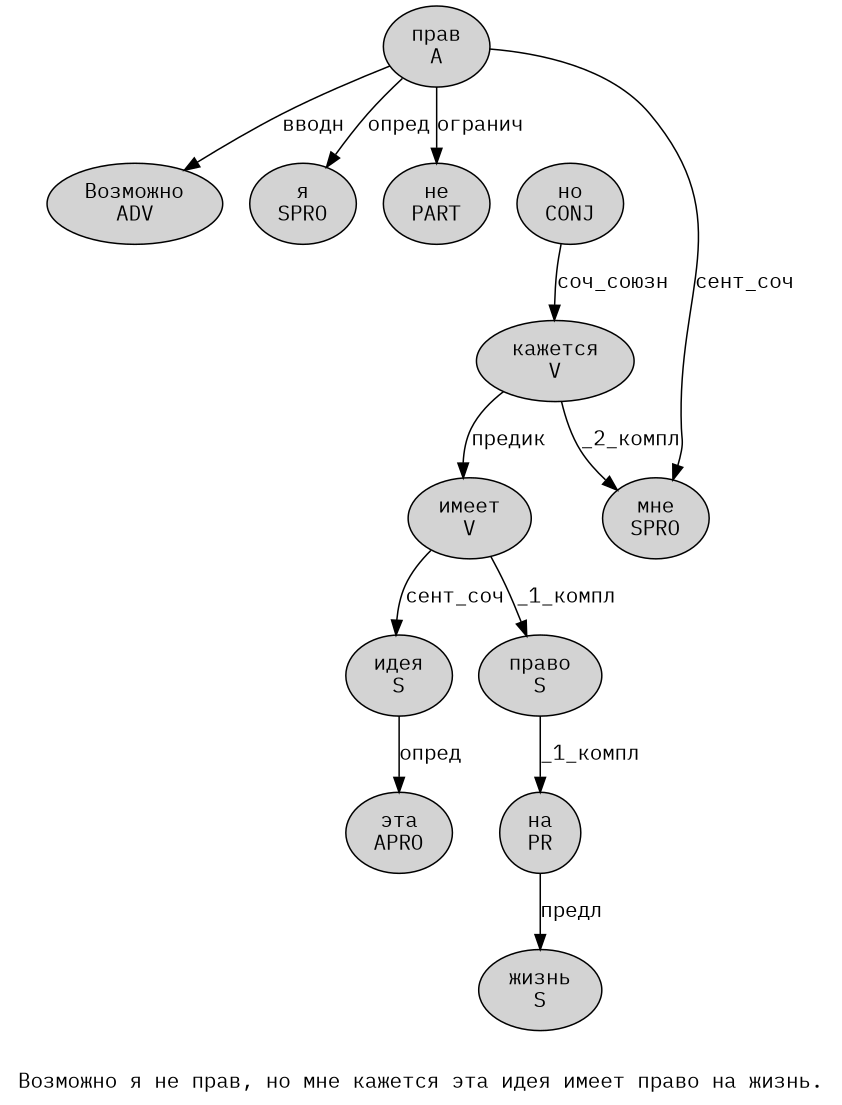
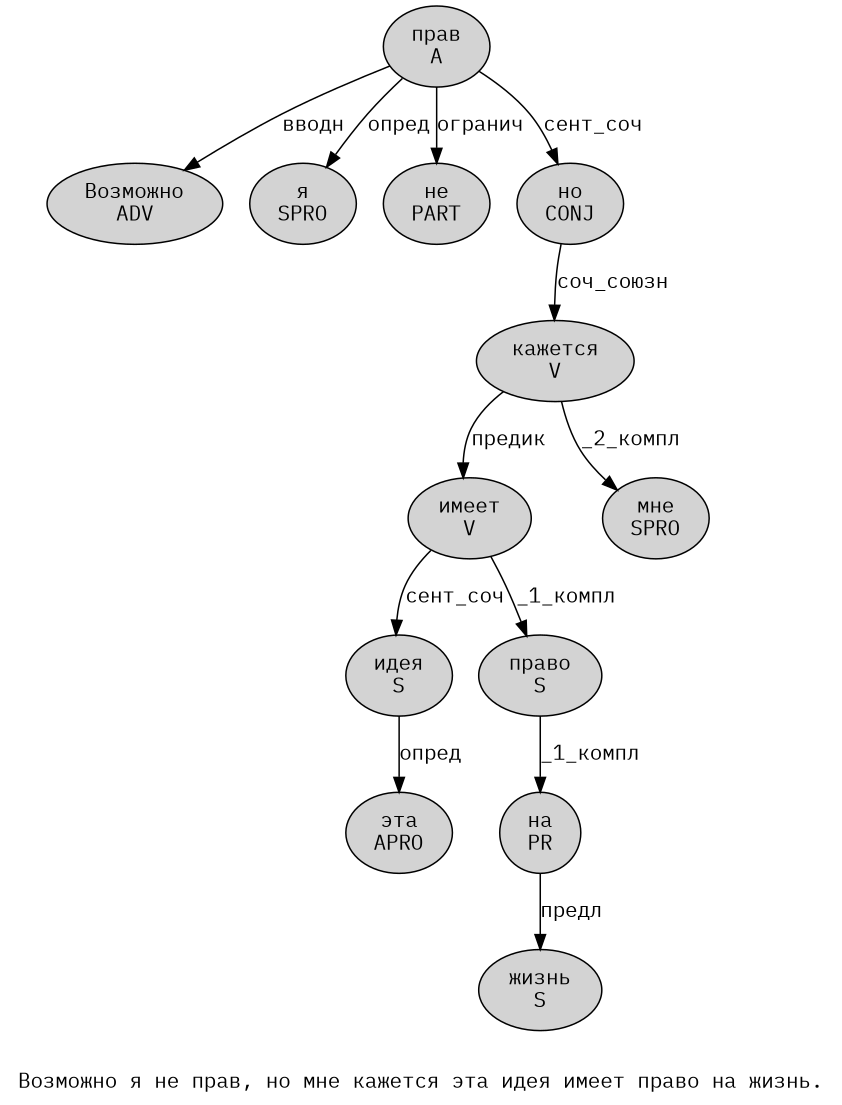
(693, 196) -> (522, 105)
